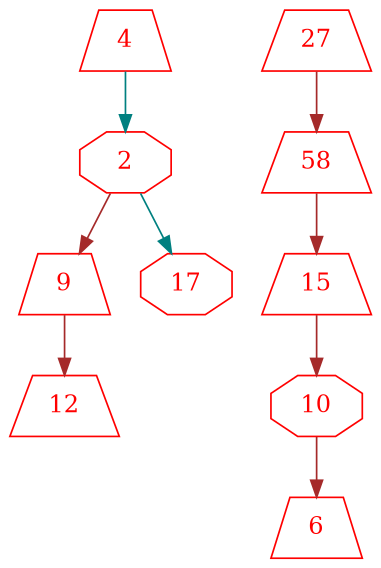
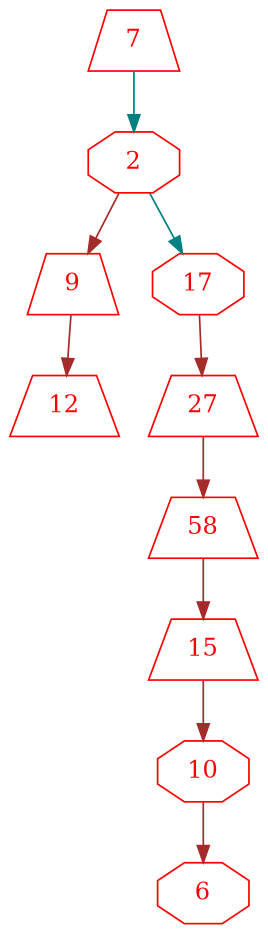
(125, 41) -> (134, 41)
none -> (200, 337)
(317, 528) -> (203, 893)
